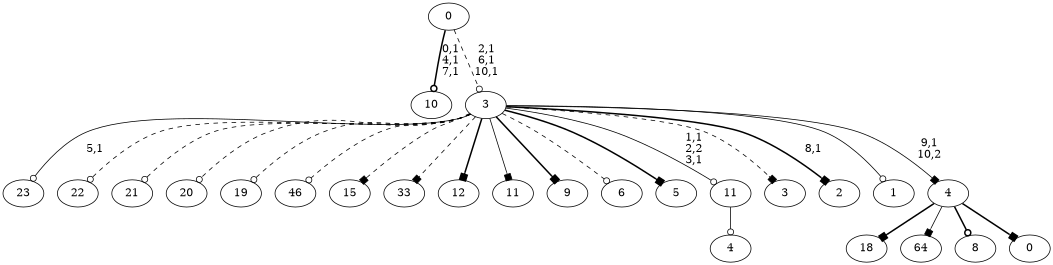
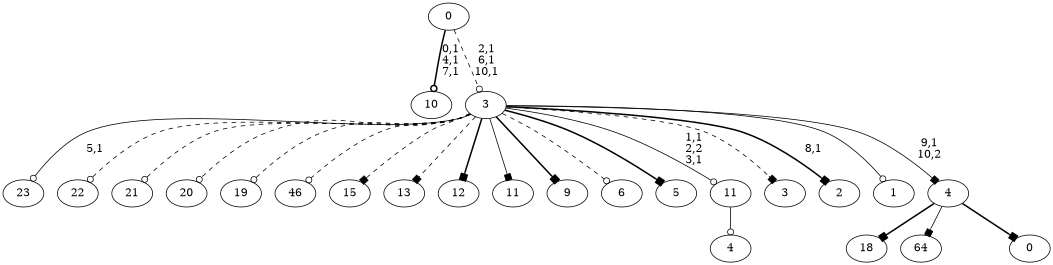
(404, 193) -> (404, 193)
(975, 249) -> none
